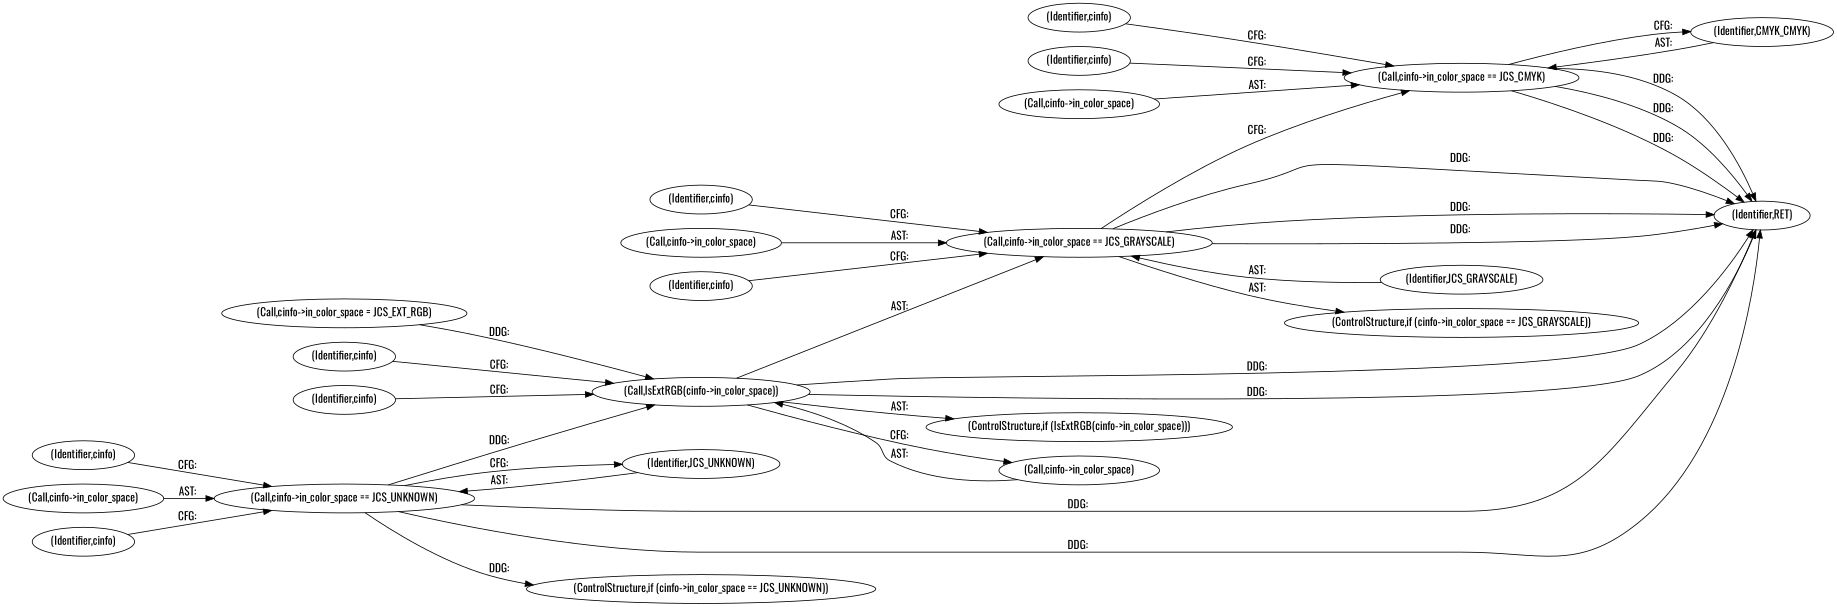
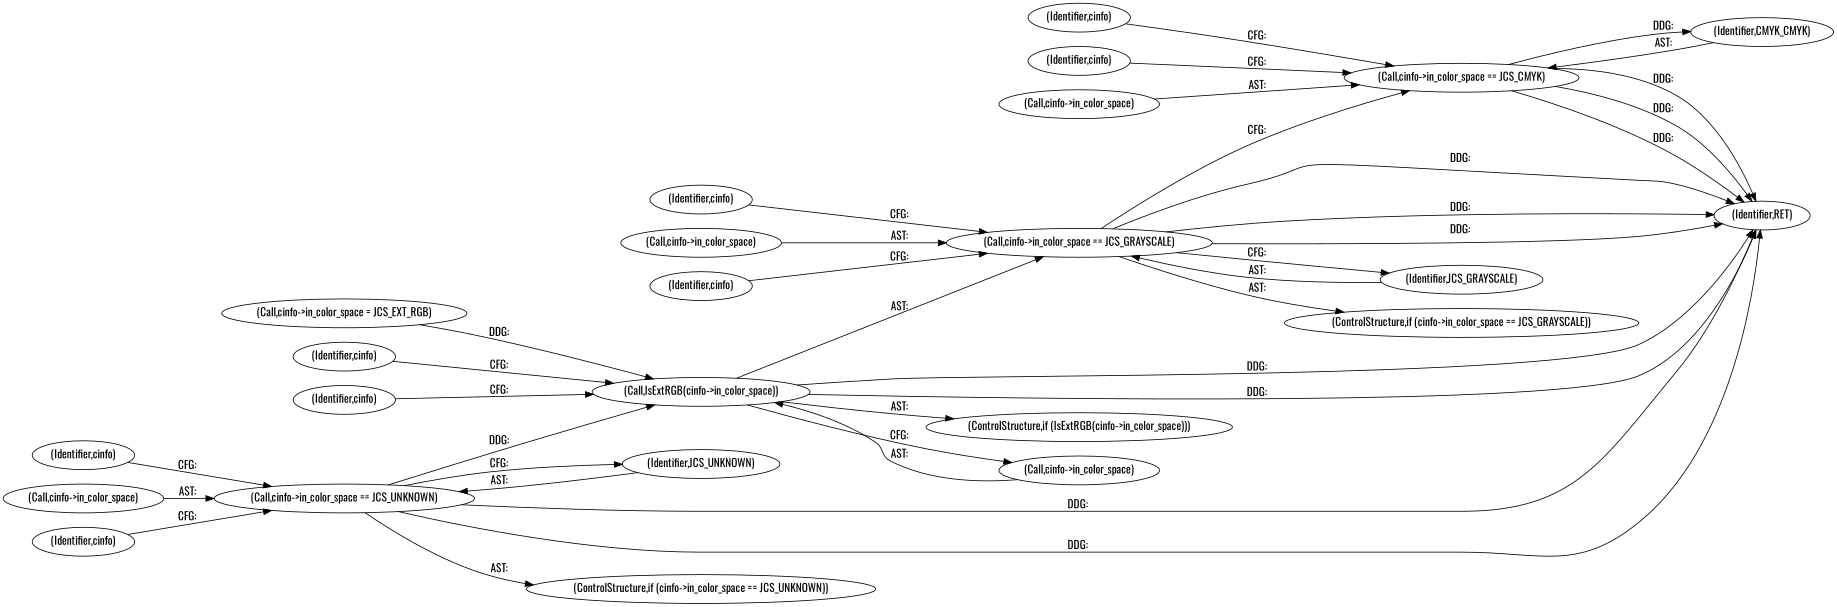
(1665, 27) -> (1665, 27)
none -> (1279, 263)
(501, 569) -> (501, 569)
